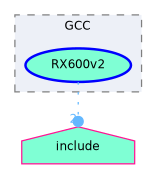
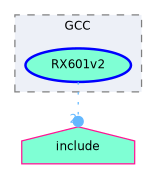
(78, 65) -> (78, 65)
